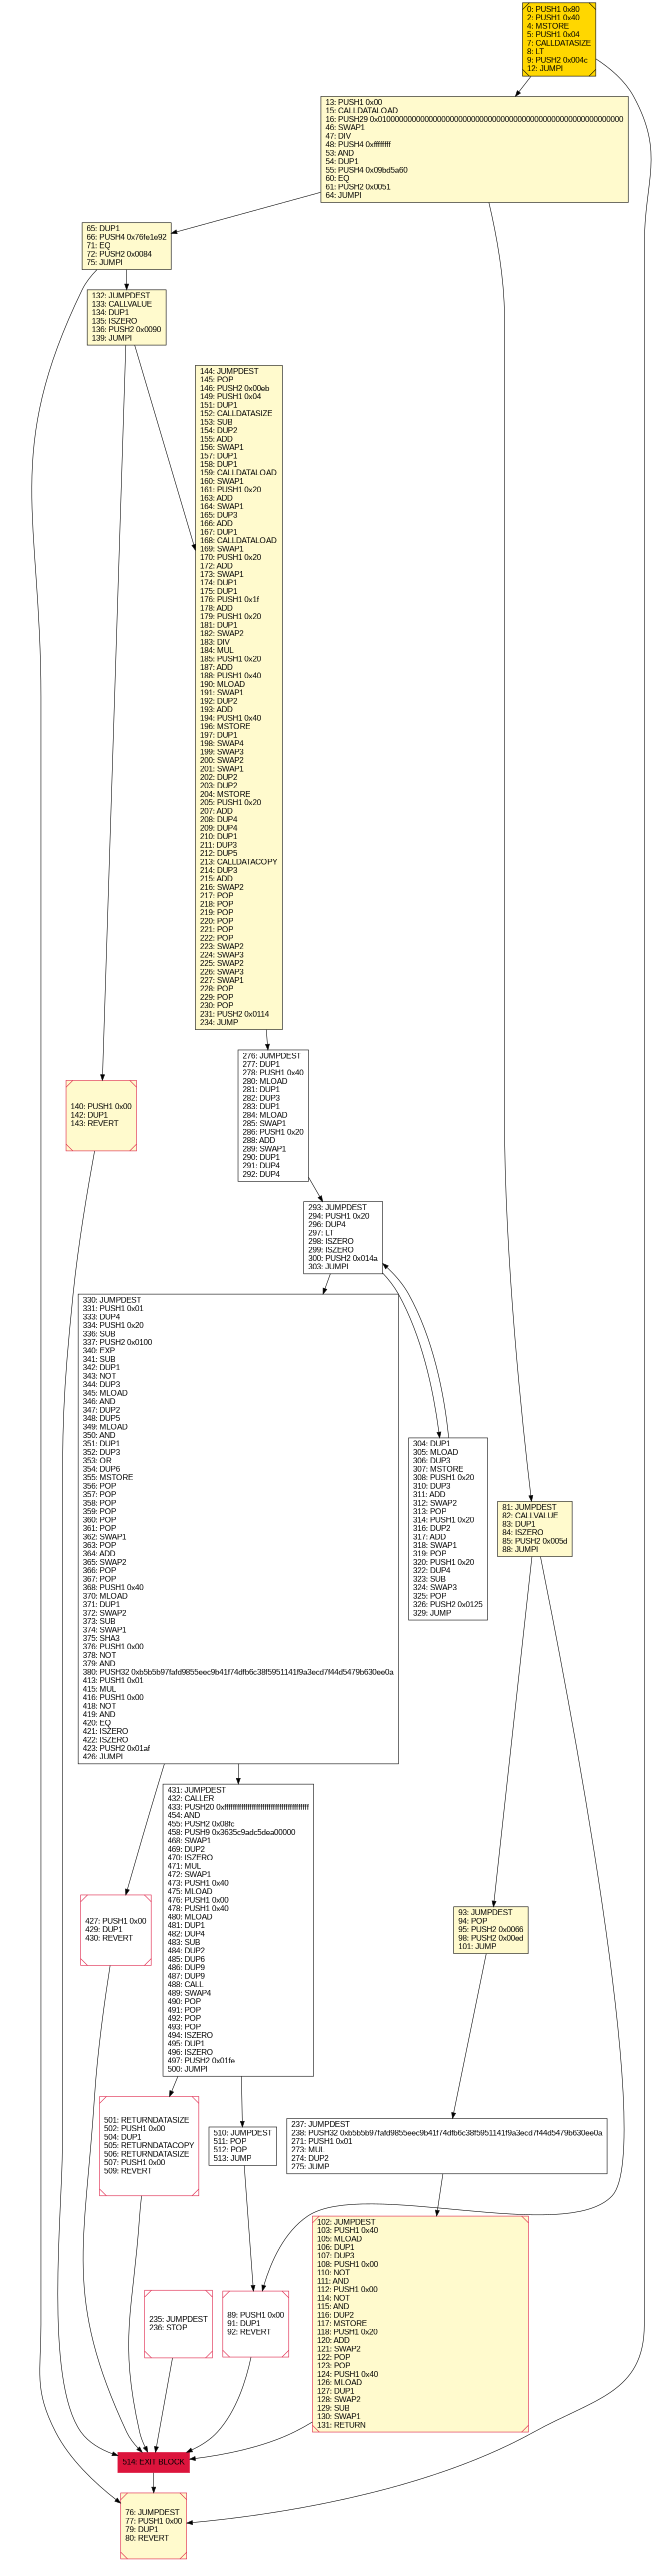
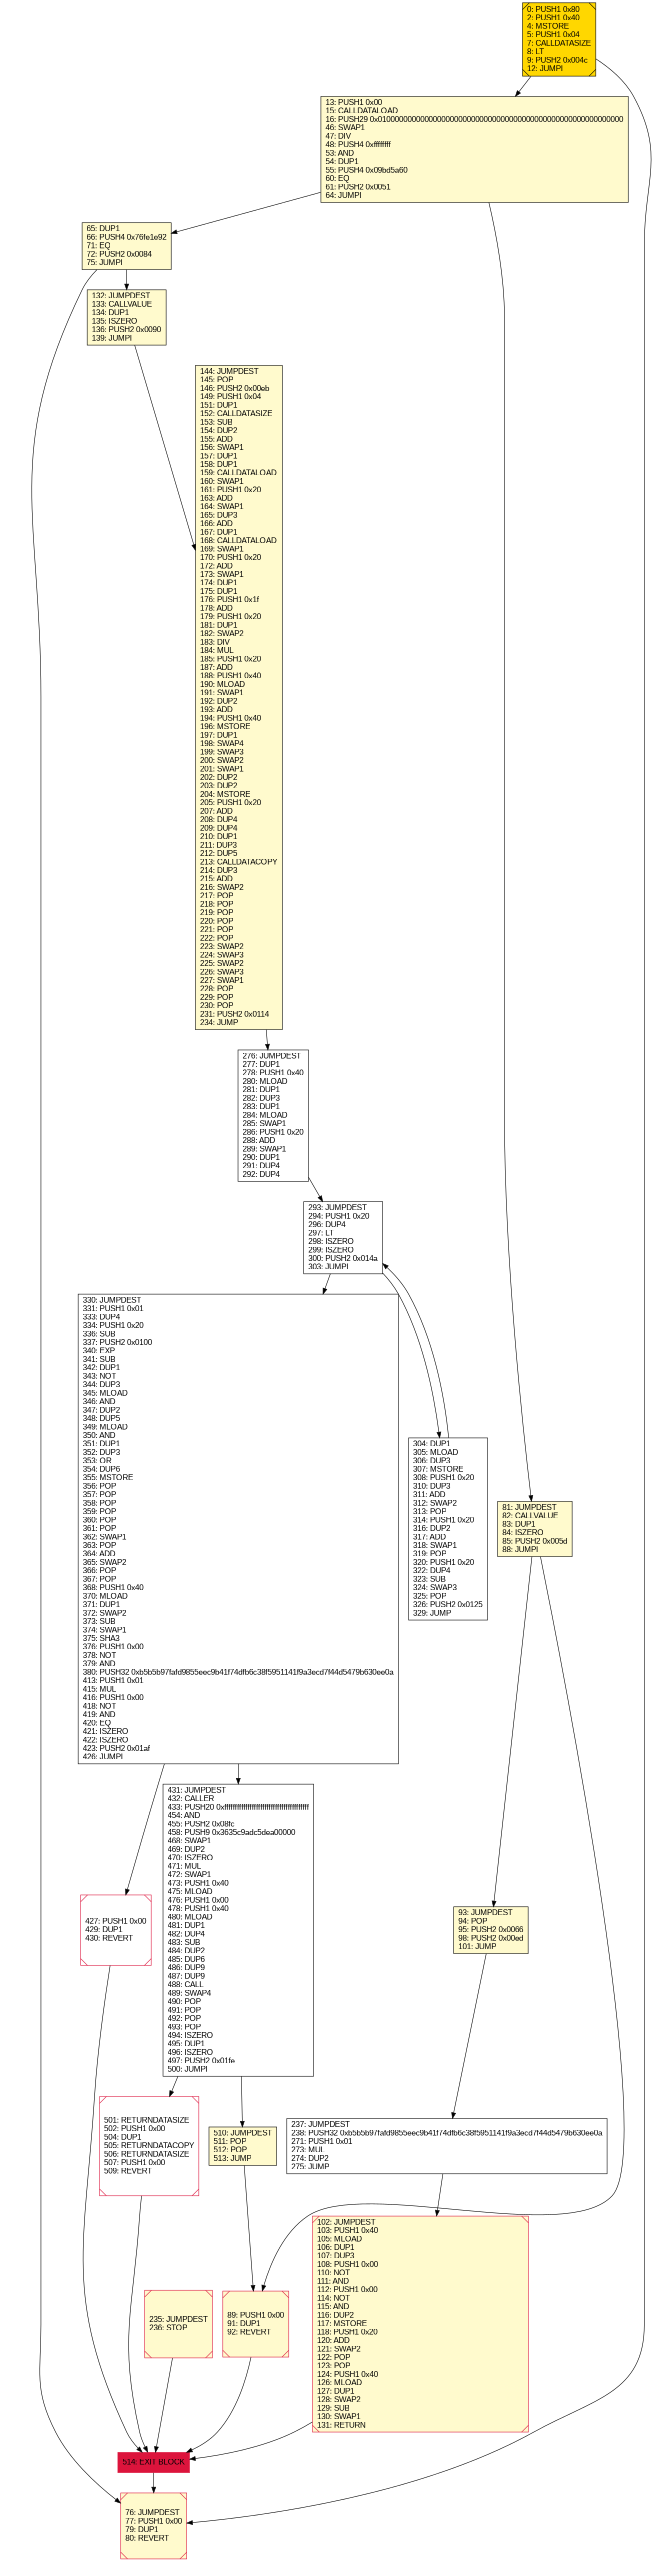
(101, 1116) -> none
(243, 2146) -> (243, 2146)
(179, 2324) -> (179, 2324)
(256, 2324) -> (256, 2324)
